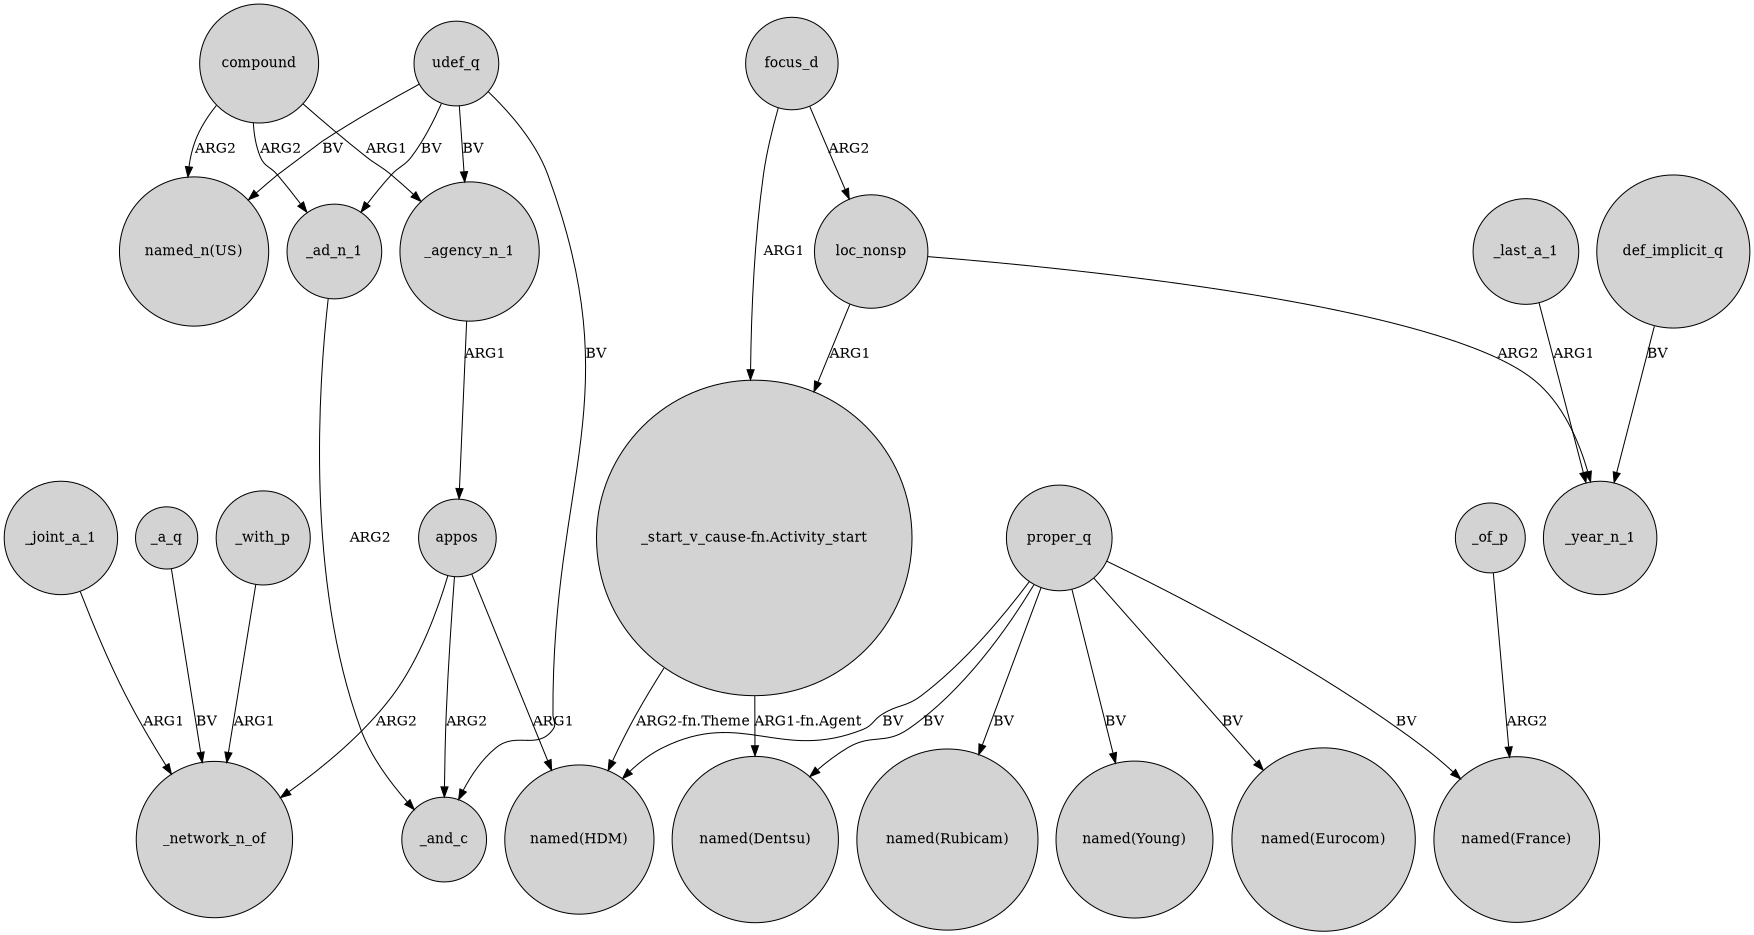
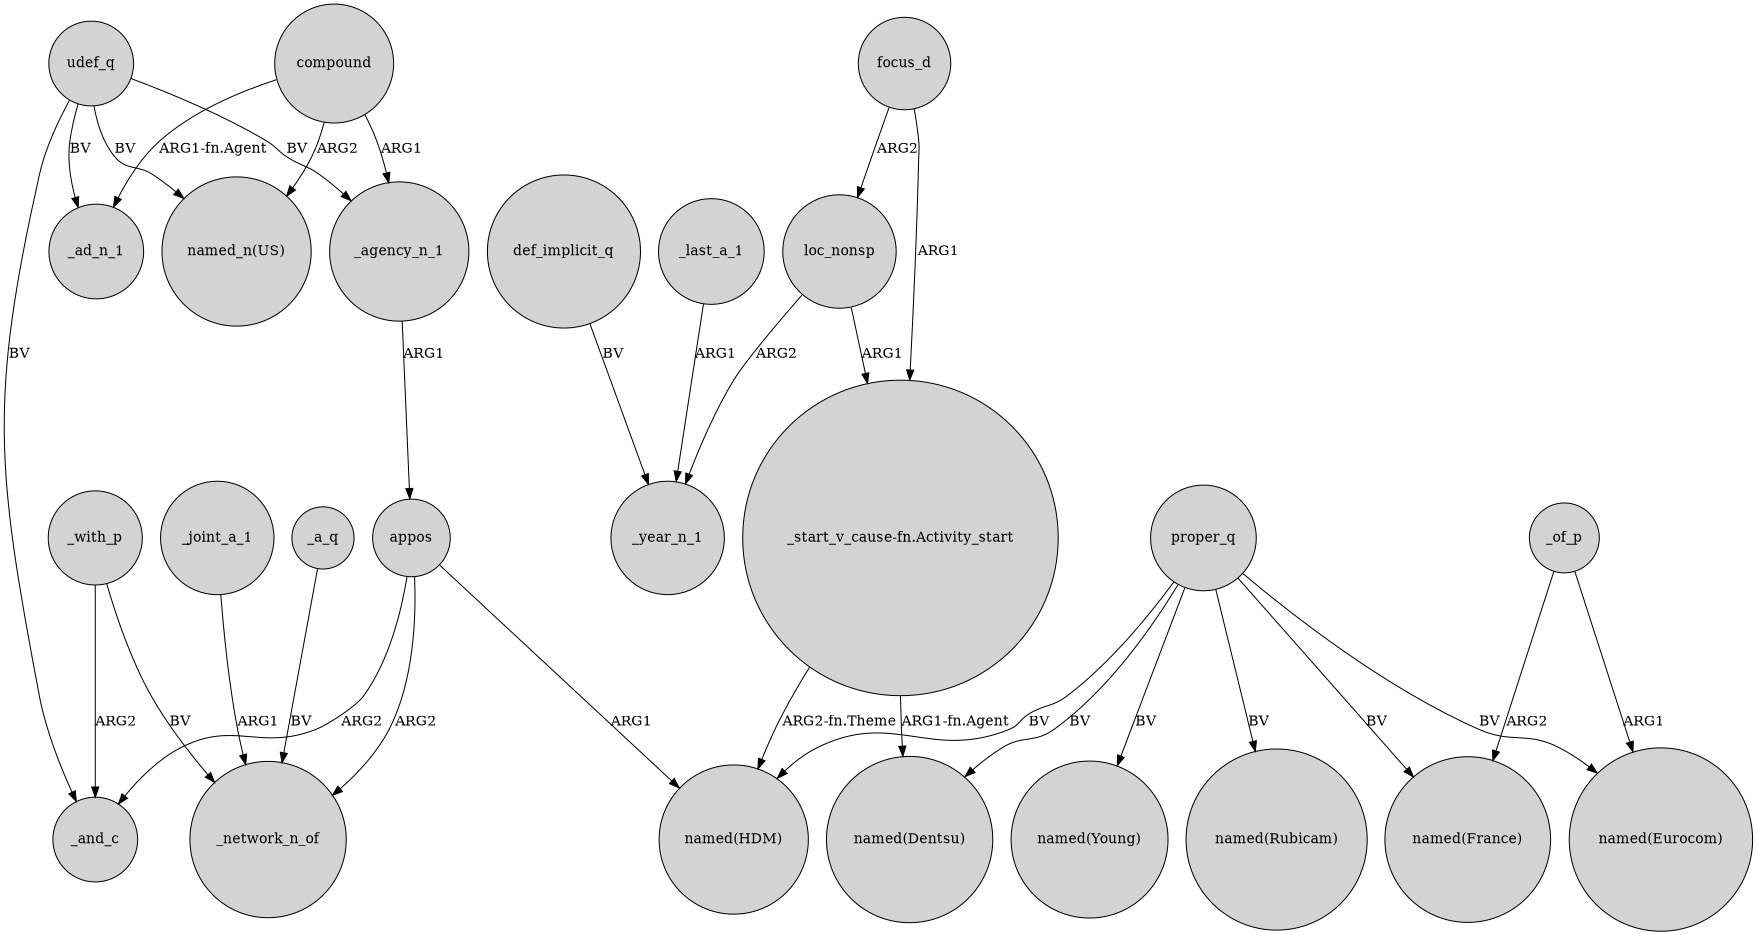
(281, 149) -> (213, 149)
(325, 559) -> (95, 686)
none -> (1602, 657)
(255, 722) -> (180, 722)
